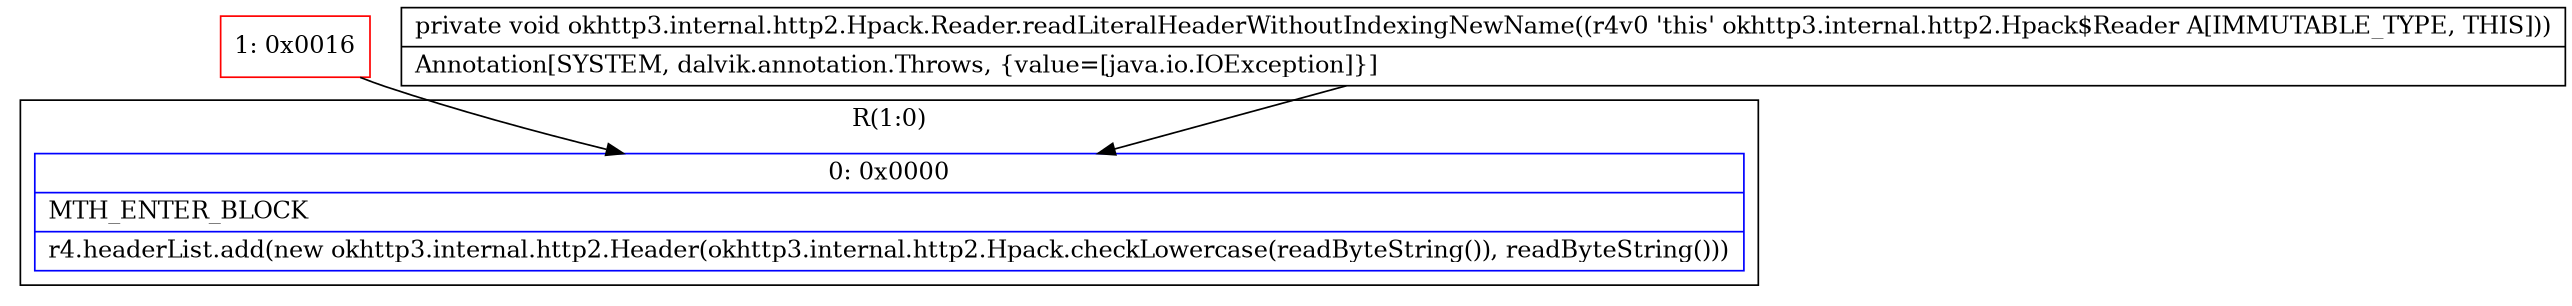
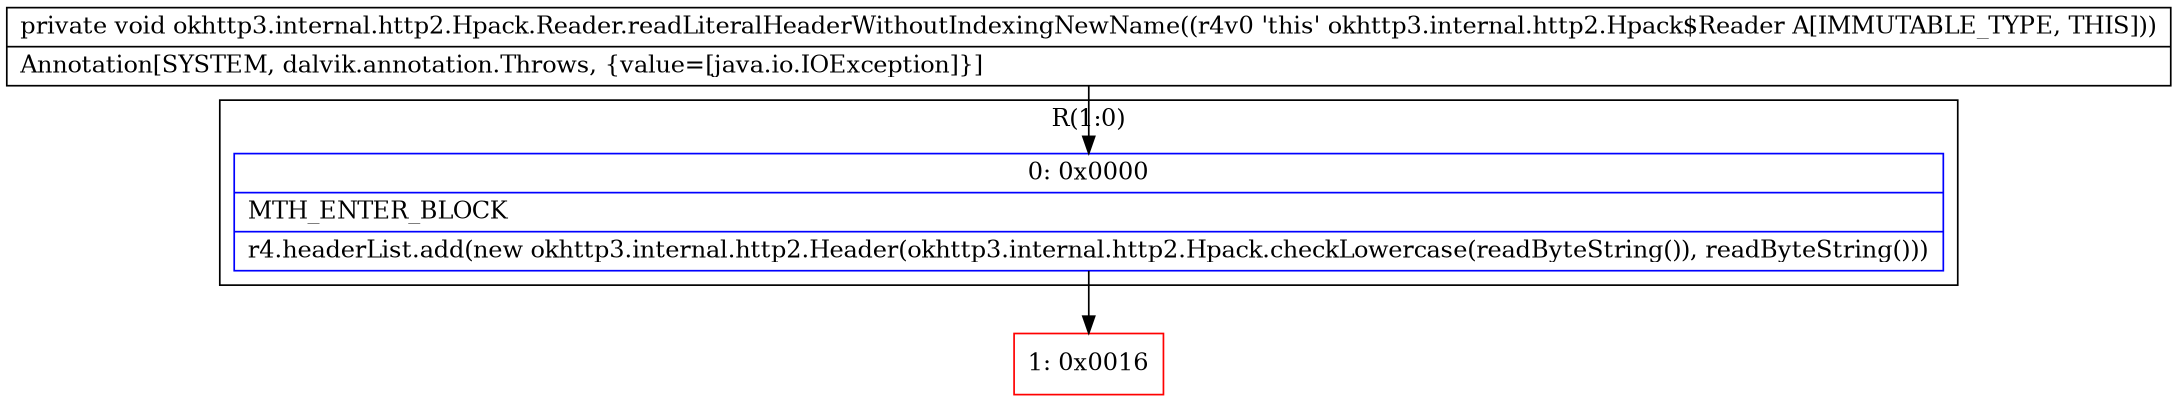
(482, 116) -> (1089, 296)
